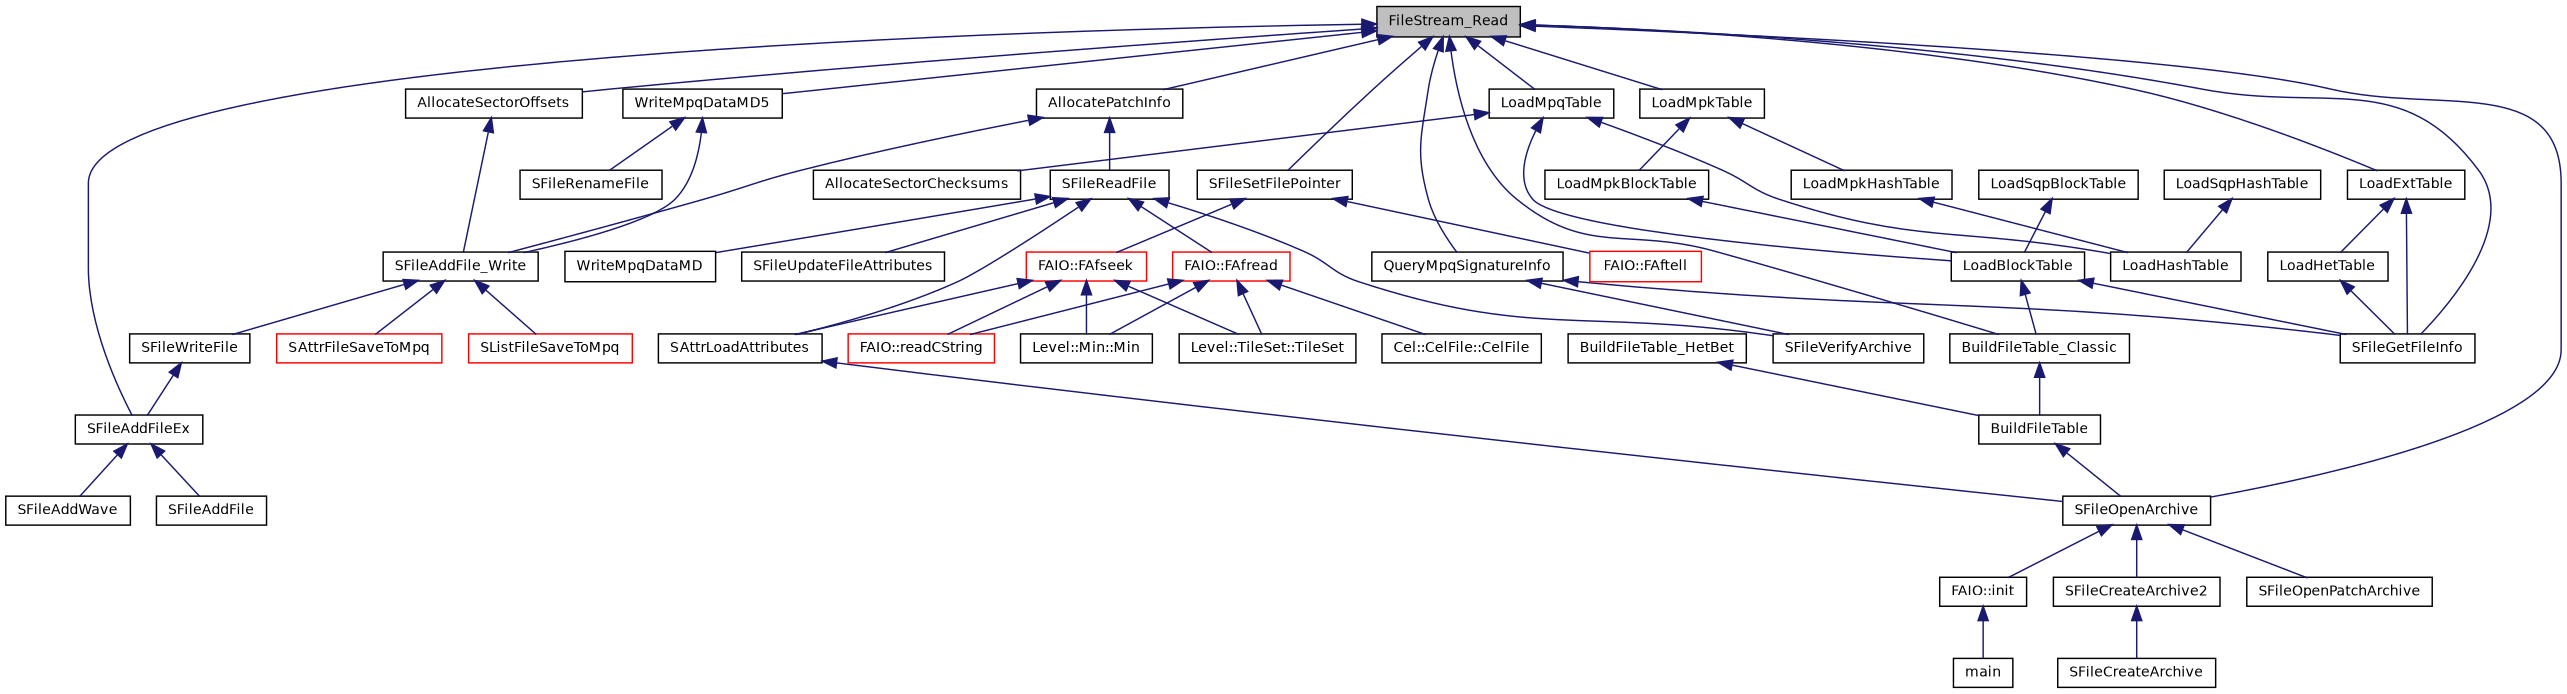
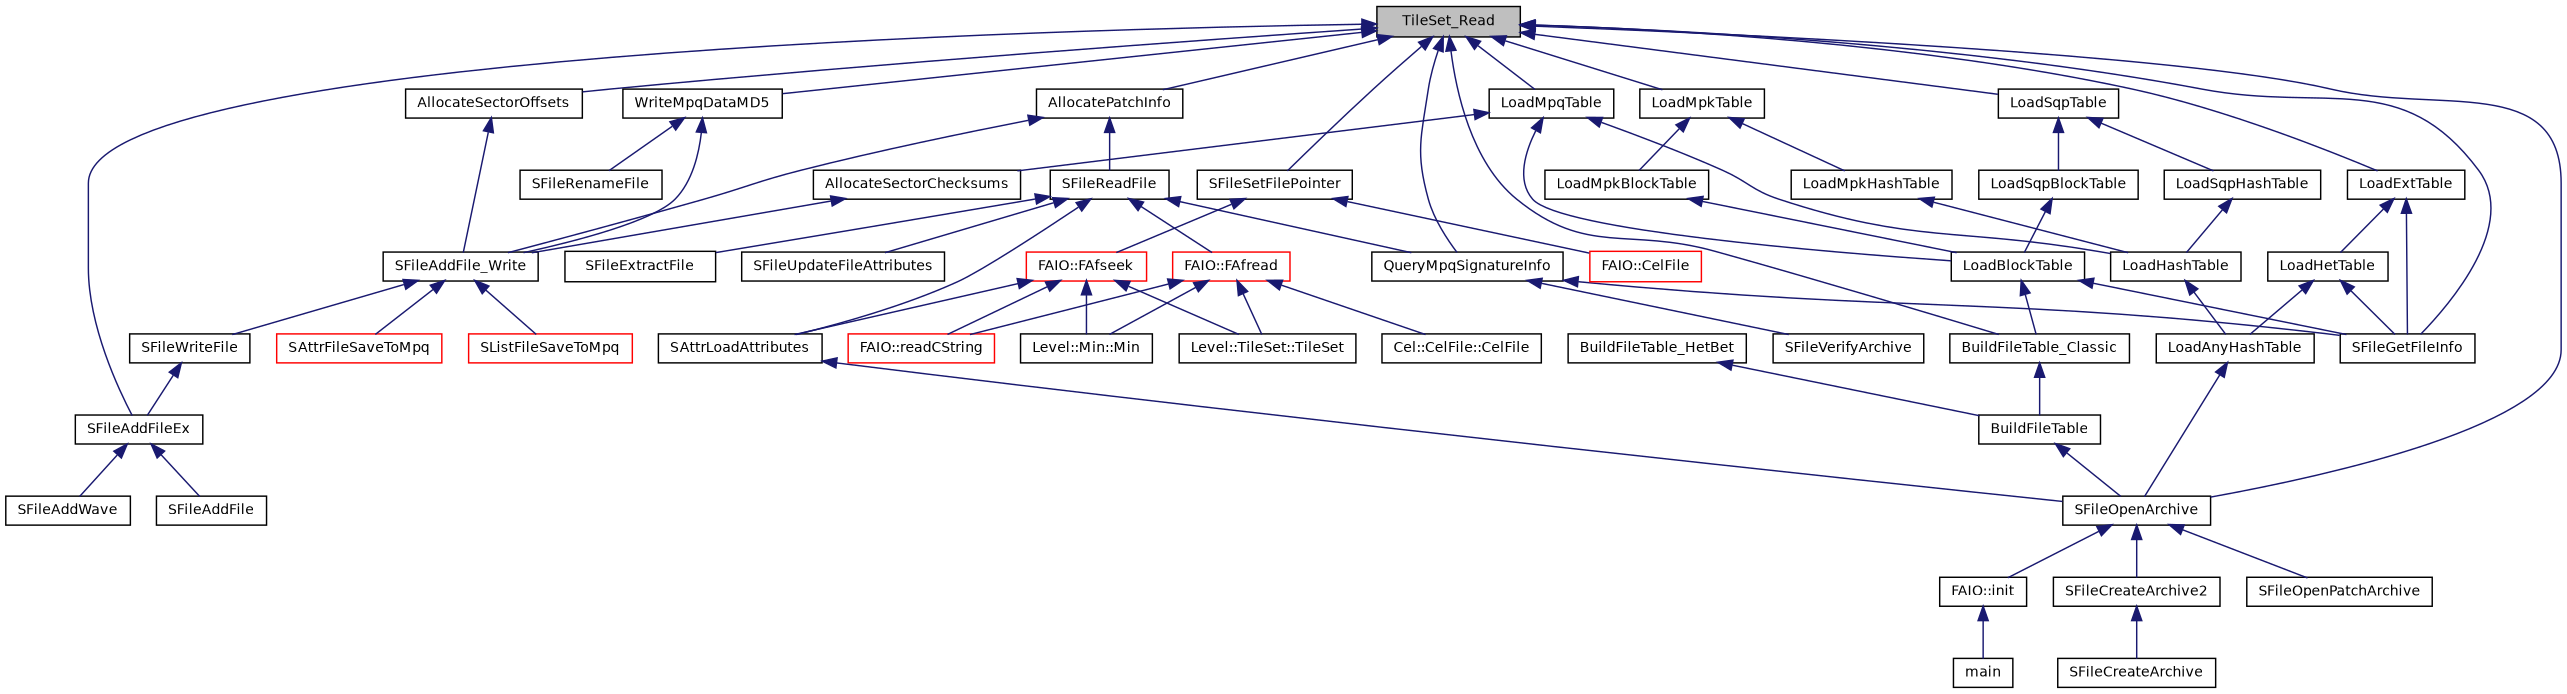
(1449, 22) -> (1449, 22)
none -> (2058, 104)
none -> (681, 227)
(640, 267) -> (640, 267)
(1646, 267) -> (1646, 267)
(1461, 308) -> (1296, 227)
none -> (2235, 348)
